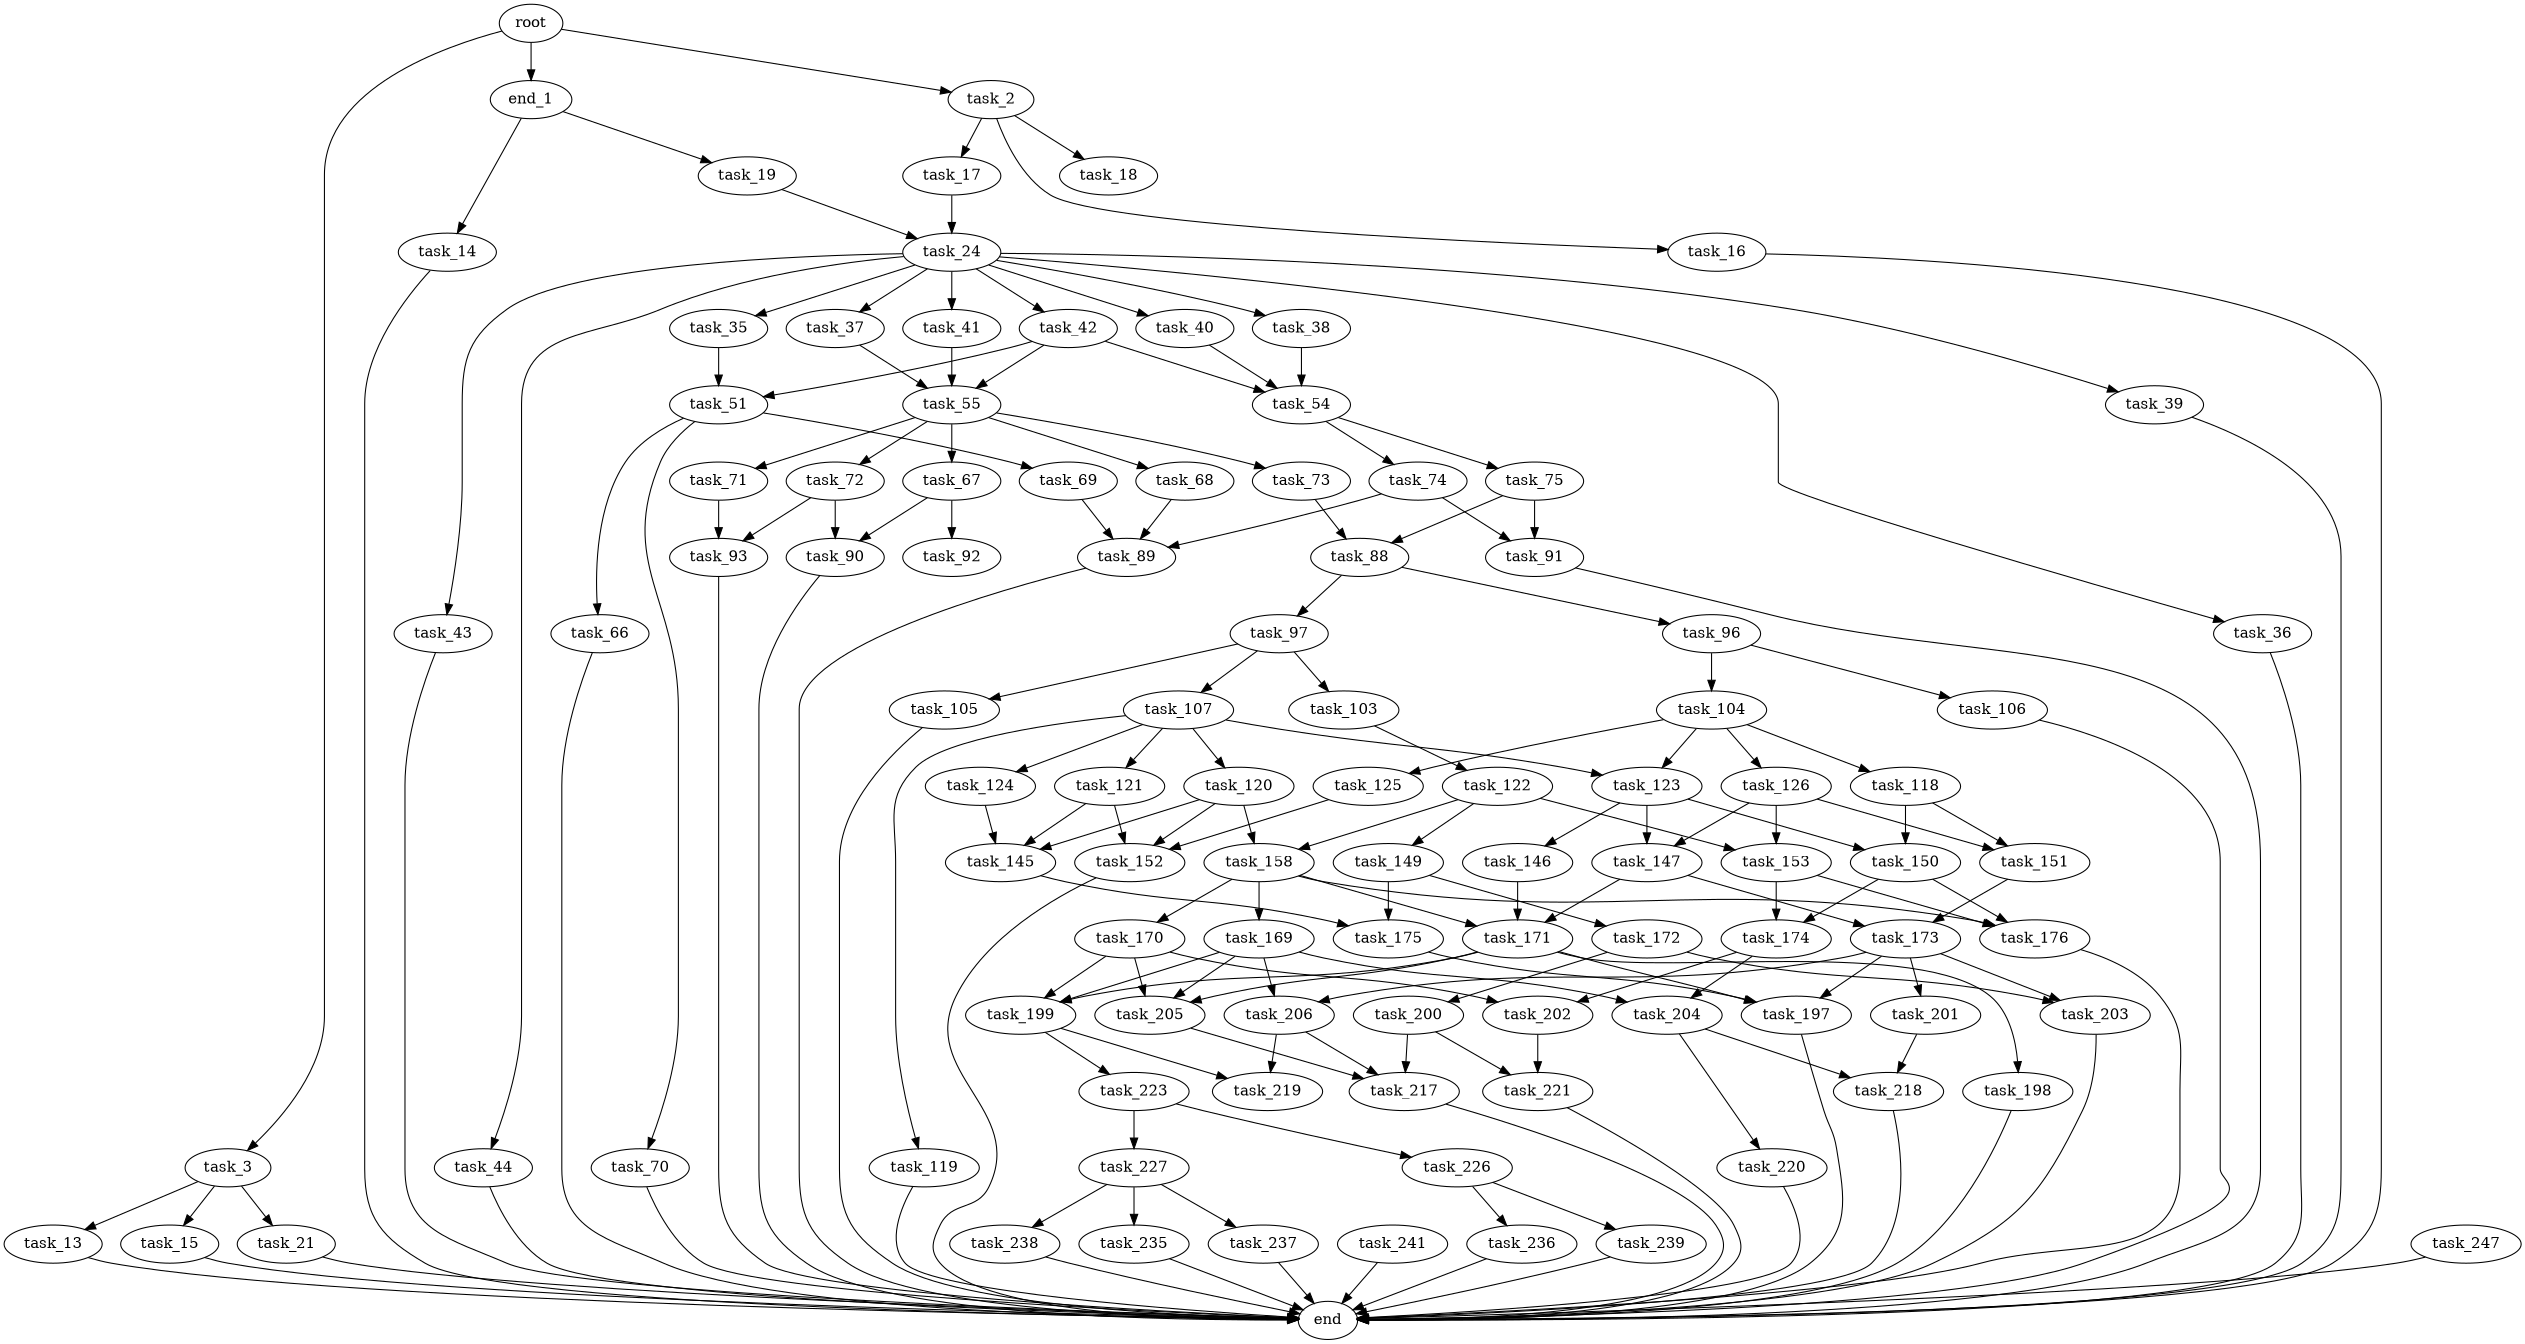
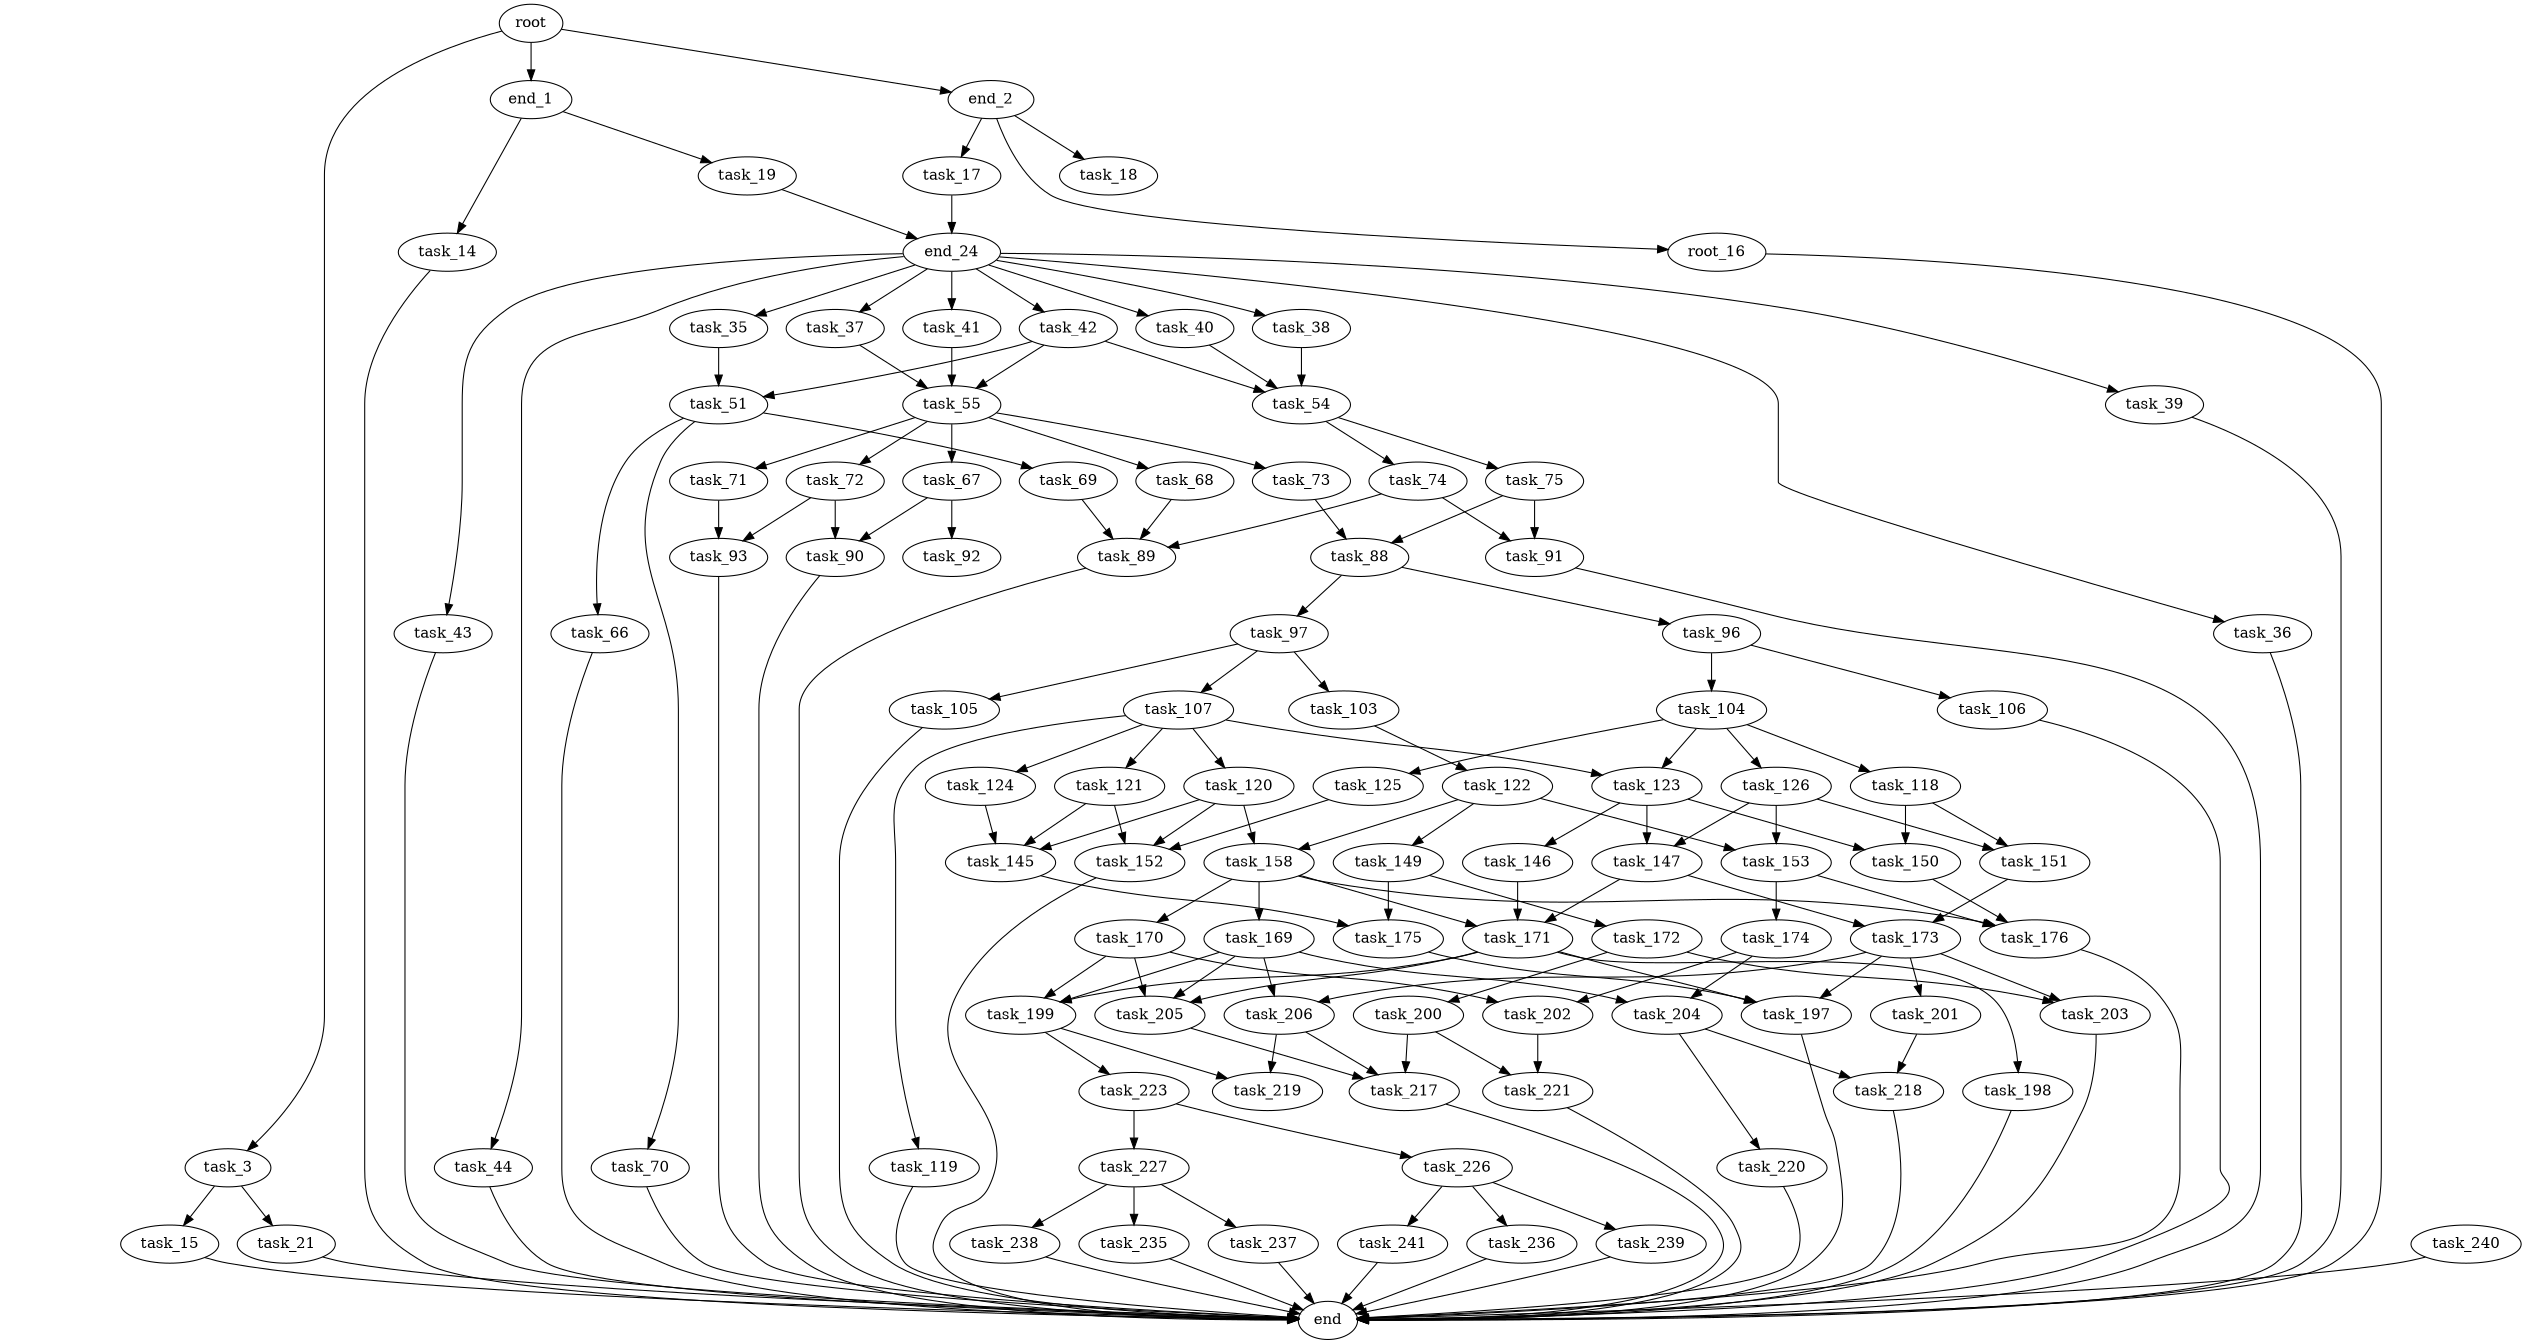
(991, 100) -> (991, 100)
(952, 252) -> (952, 252)
(1717, 252) -> (1717, 252)
(1846, 898) -> none
none -> (1428, 1202)
(53, 1244) -> none
(2466, 1244) -> (2466, 1244)
